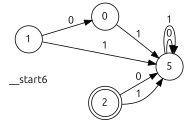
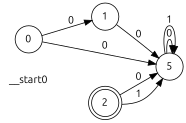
(63, 29) -> (63, 29)
(139, 34) -> (105, 46)
(105, 46) -> (139, 34)
(29, 80) -> (29, 80)
